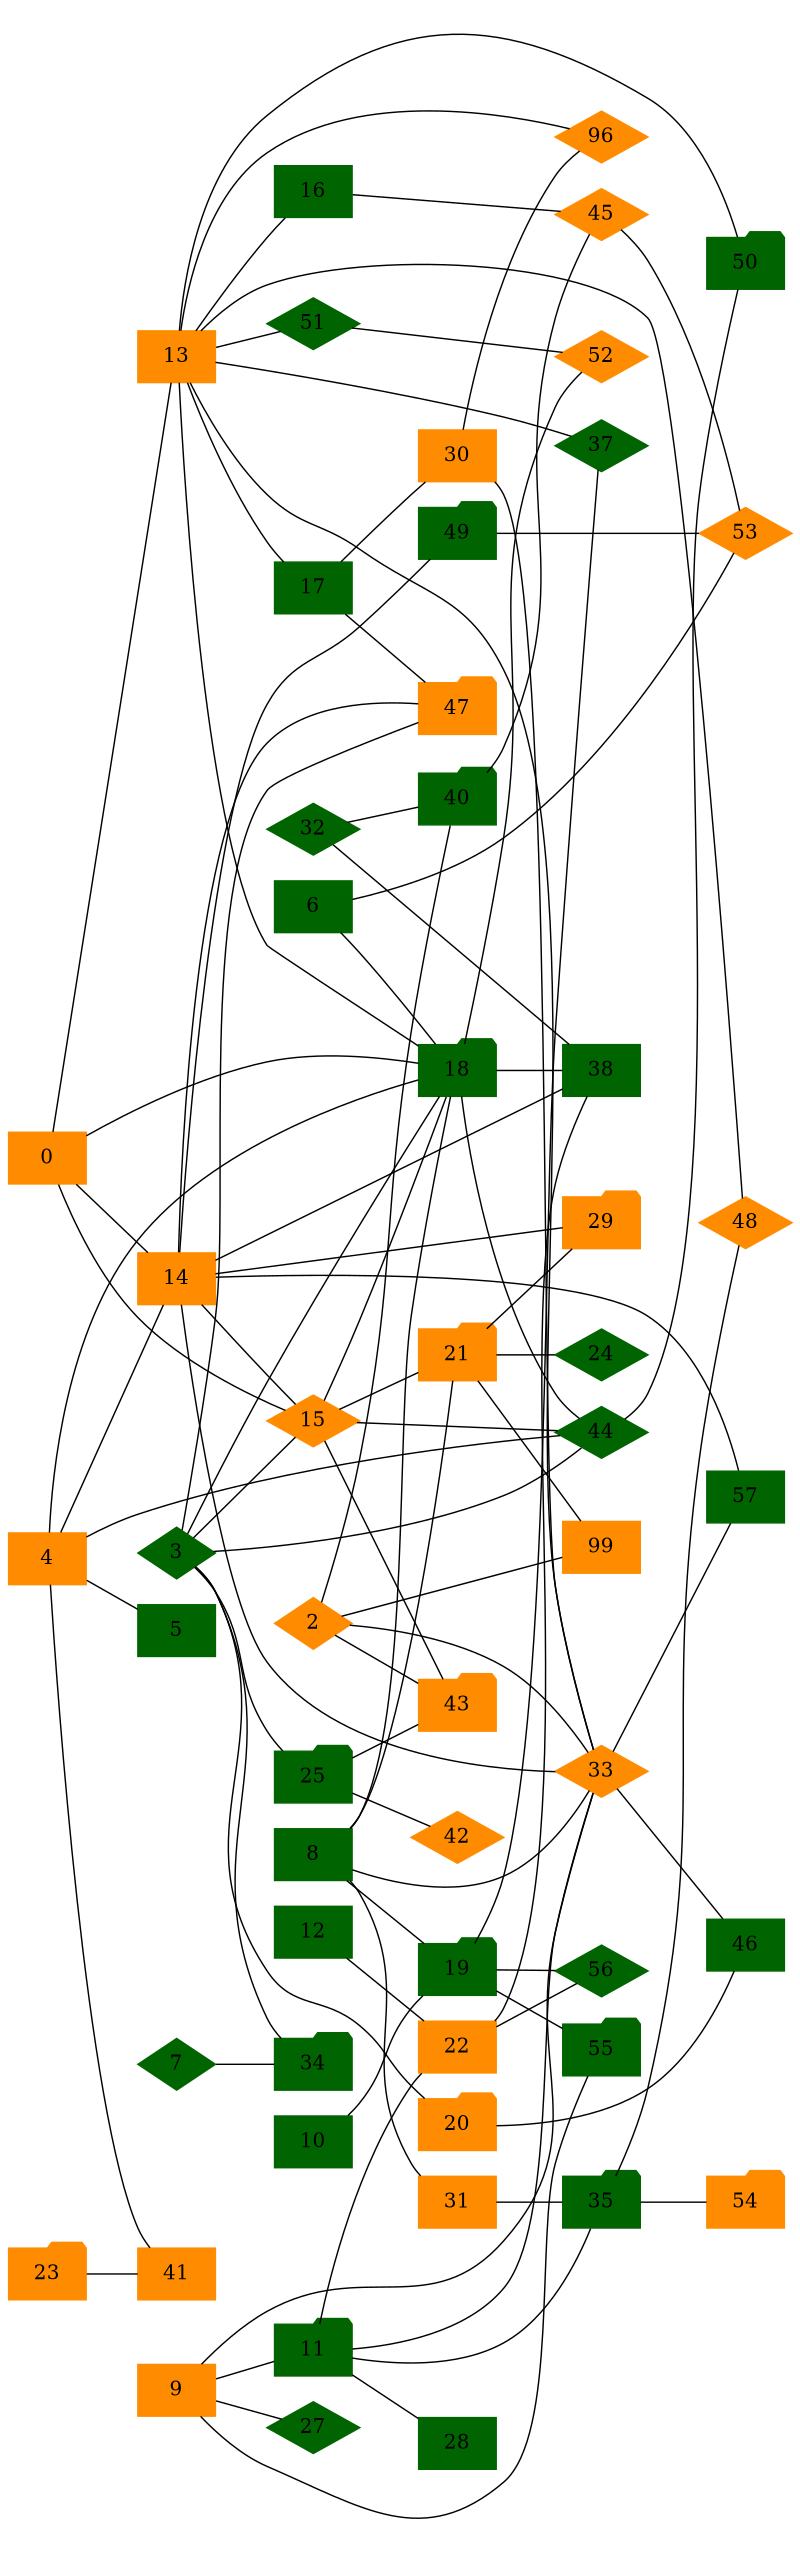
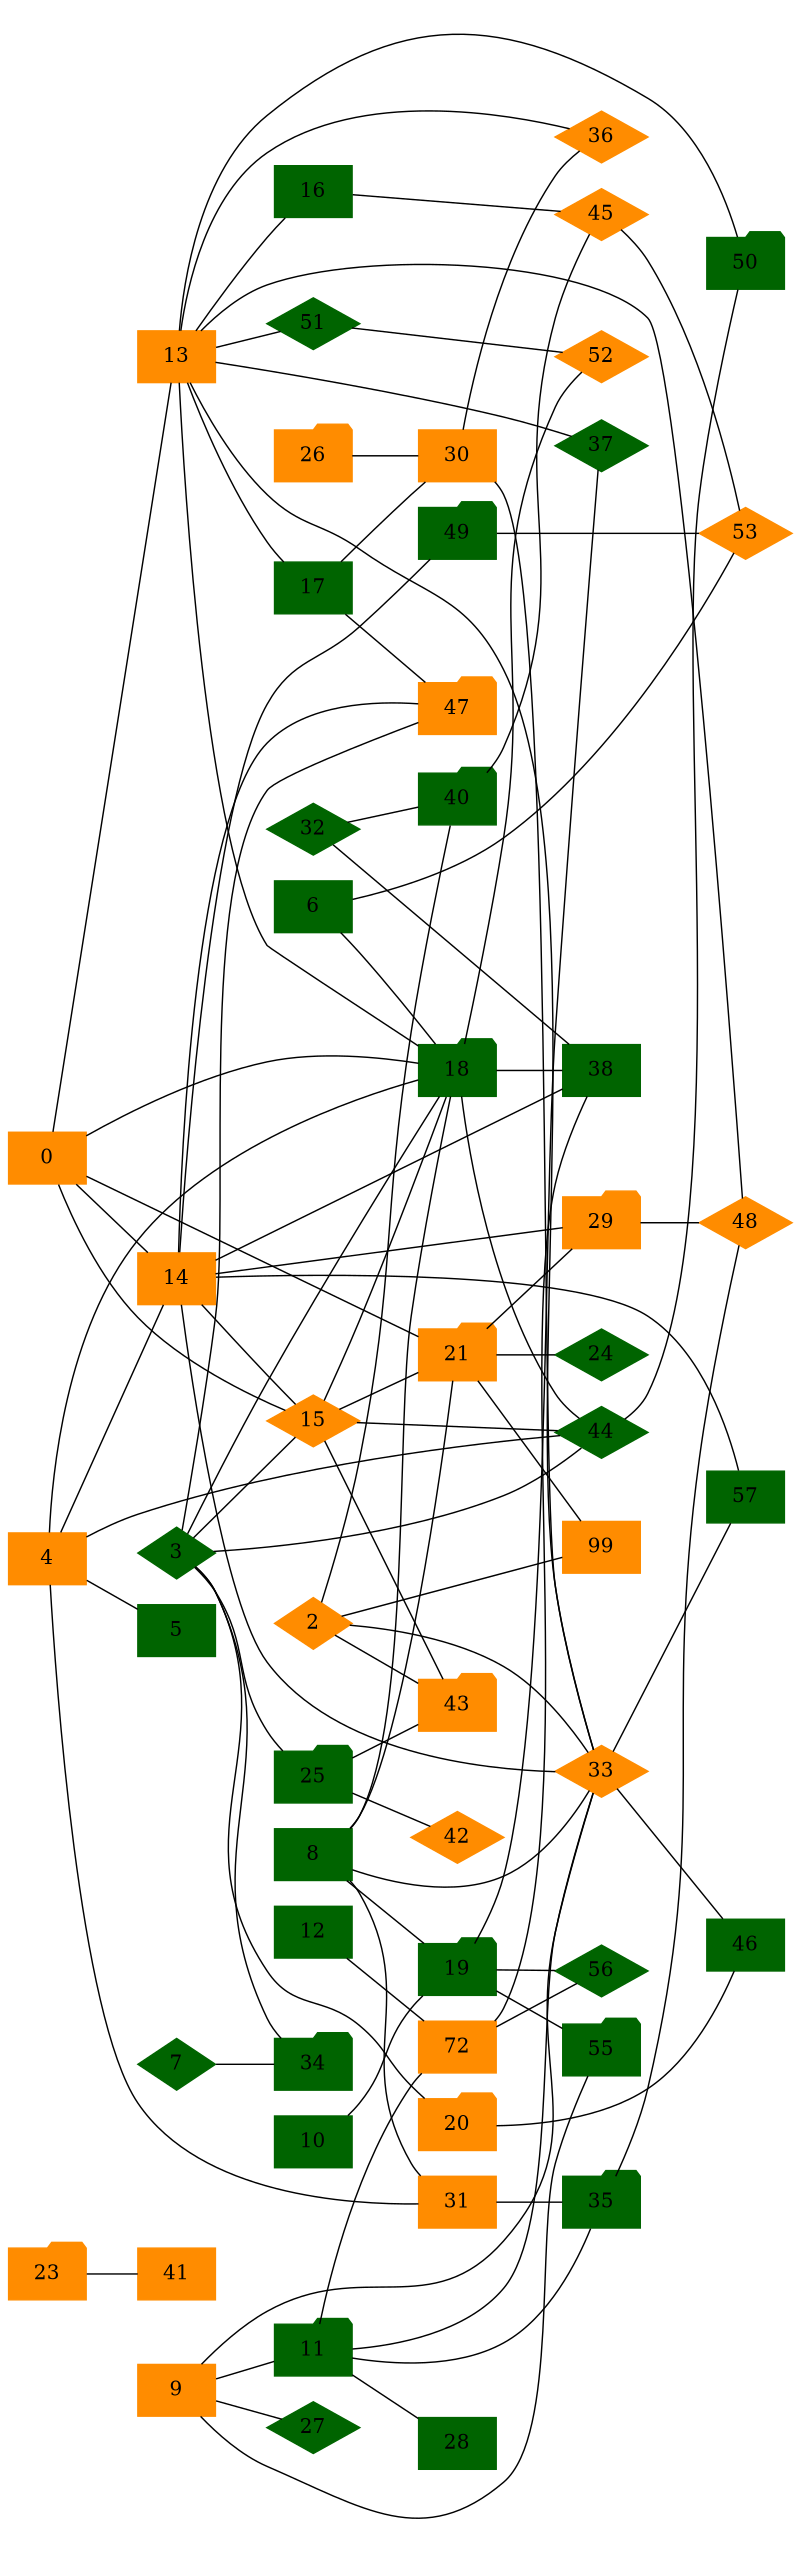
(602, 137) -> (602, 137)
none -> (313, 456)
none -> (670, 1223)
none -> (252, 1257)
(80, 1921) -> (101, 2001)
(457, 2047) -> (457, 2047)
(746, 2202) -> none
